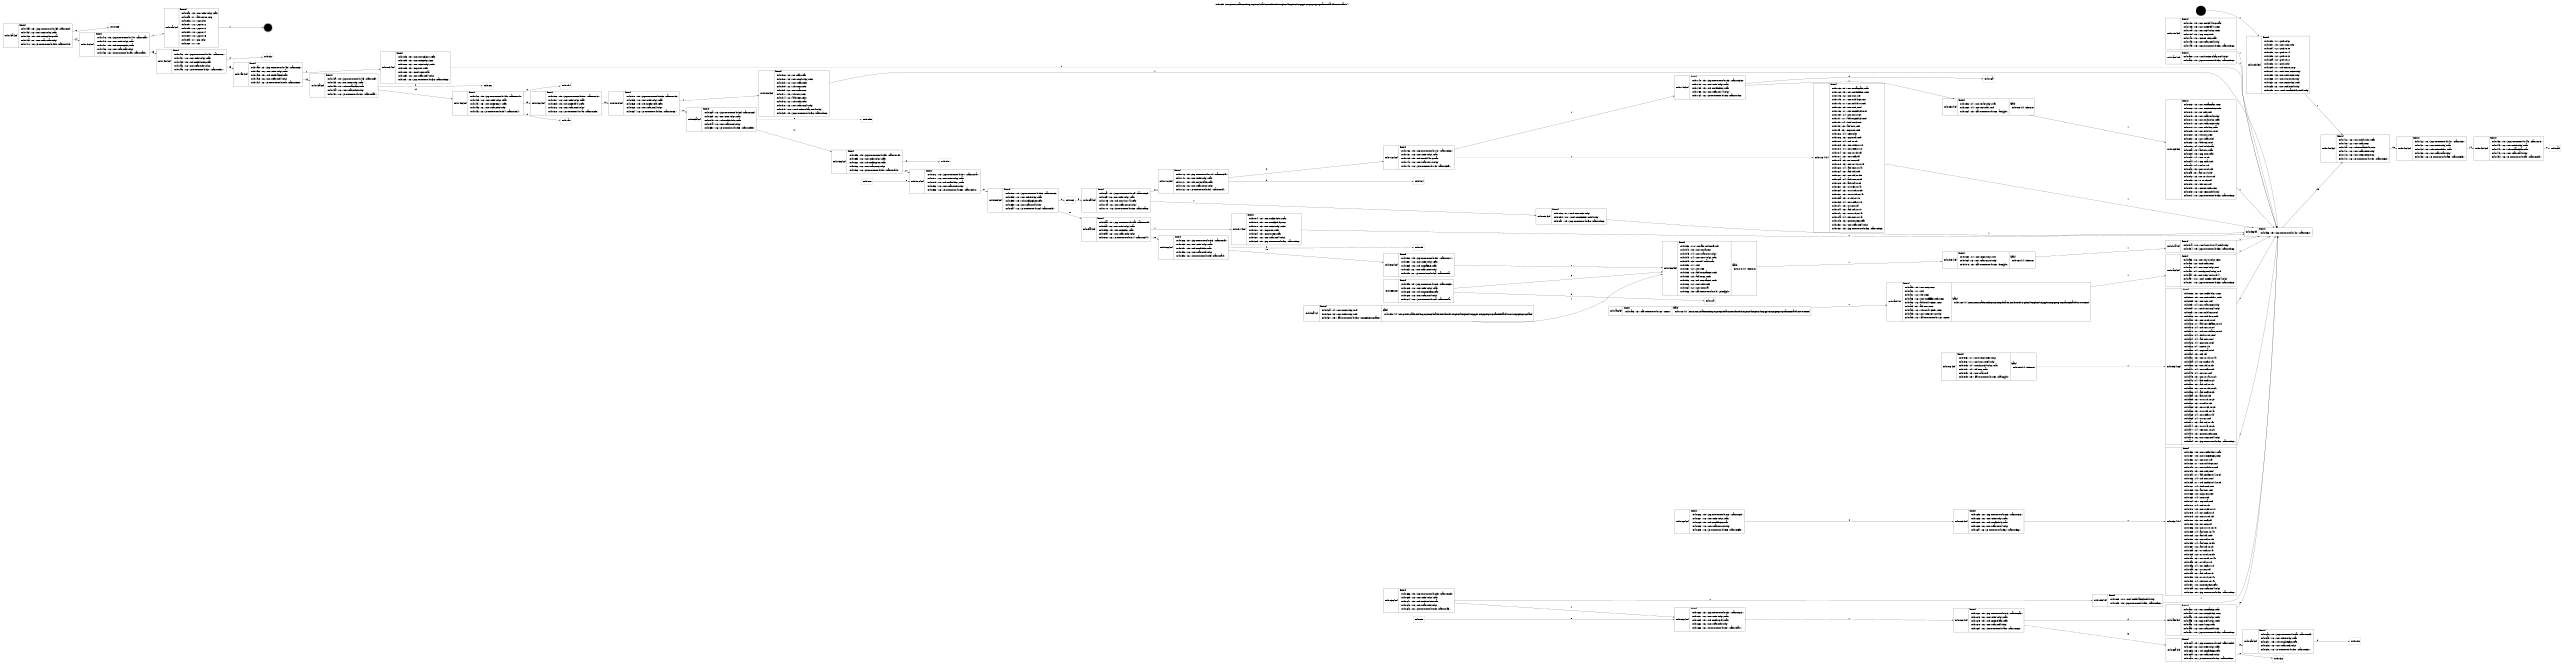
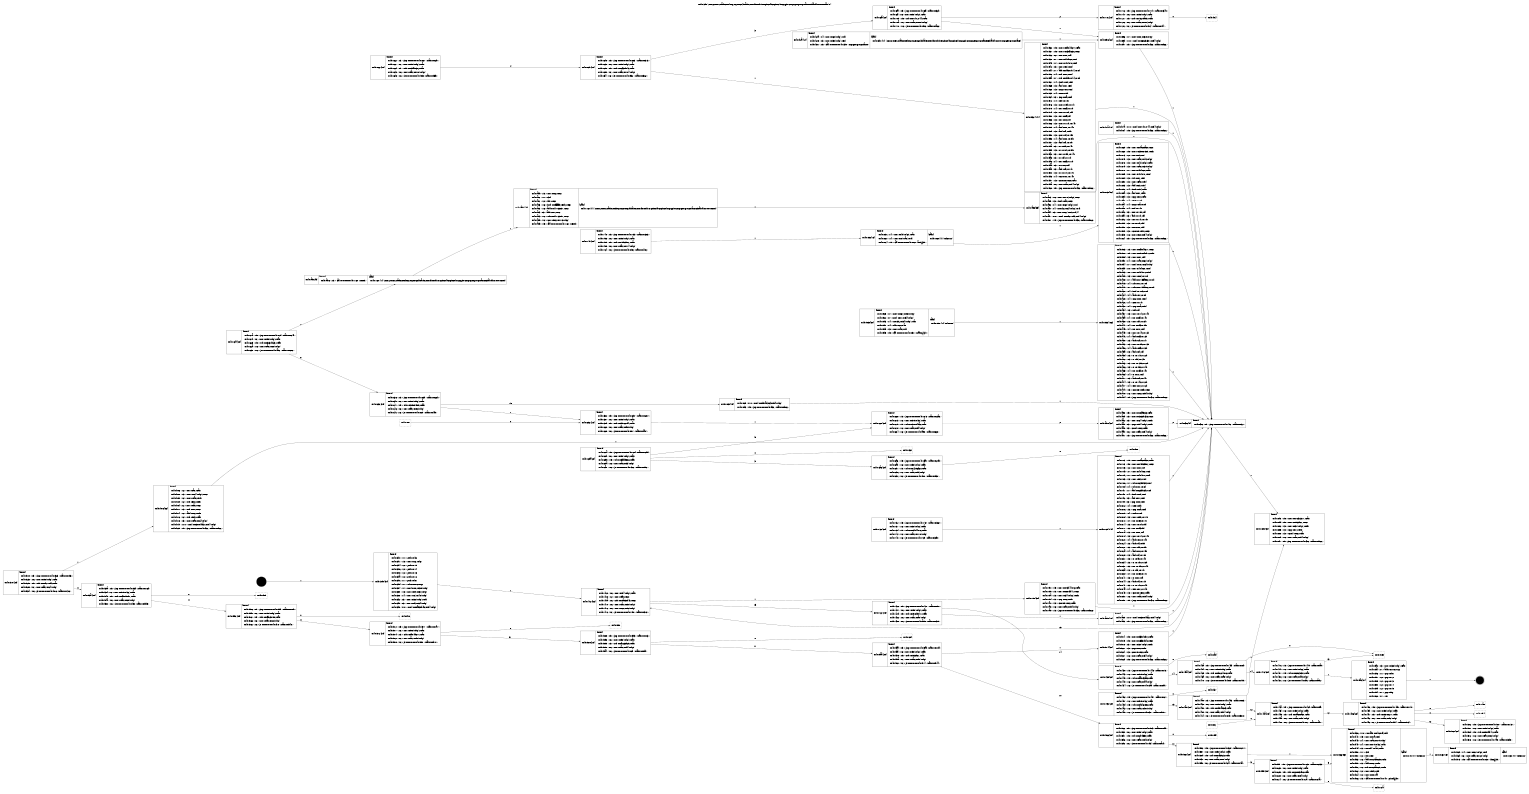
(152, 53) -> (1348, 657)
(1425, 68) -> (1246, 470)
(1989, 79) -> none
(430, 86) -> (1236, 722)
(604, 103) -> none
(1564, 123) -> none
(1306, 170) -> none
(890, 182) -> (525, 629)
(1078, 200) -> (761, 36)
(2100, 253) -> none
(1571, 314) -> (1060, 40)
none -> (261, 342)
none -> (837, 600)
(1710, 600) -> (510, 403)
none -> (1020, 617)
(2094, 635) -> (760, 441)
none -> (1172, 675)
none -> (1250, 763)
